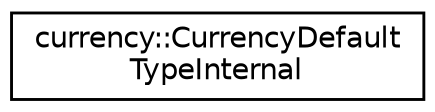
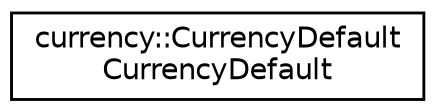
(218, 56) -> (218, 56)
